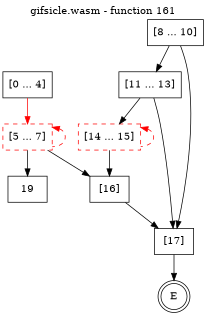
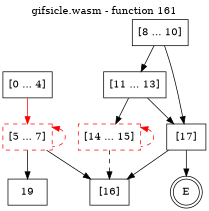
(109, 160) -> (109, 161)
(139, 213) -> (151, 162)
